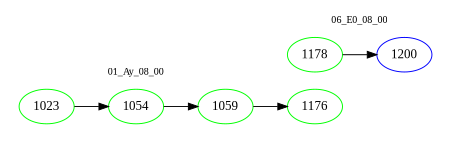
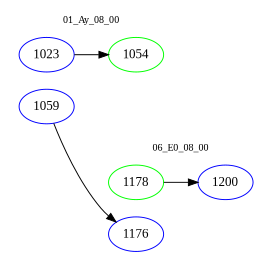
(47, 107) -> (47, 55)
(176, 107) -> none
(226, 107) -> (47, 107)
(315, 107) -> (136, 234)
